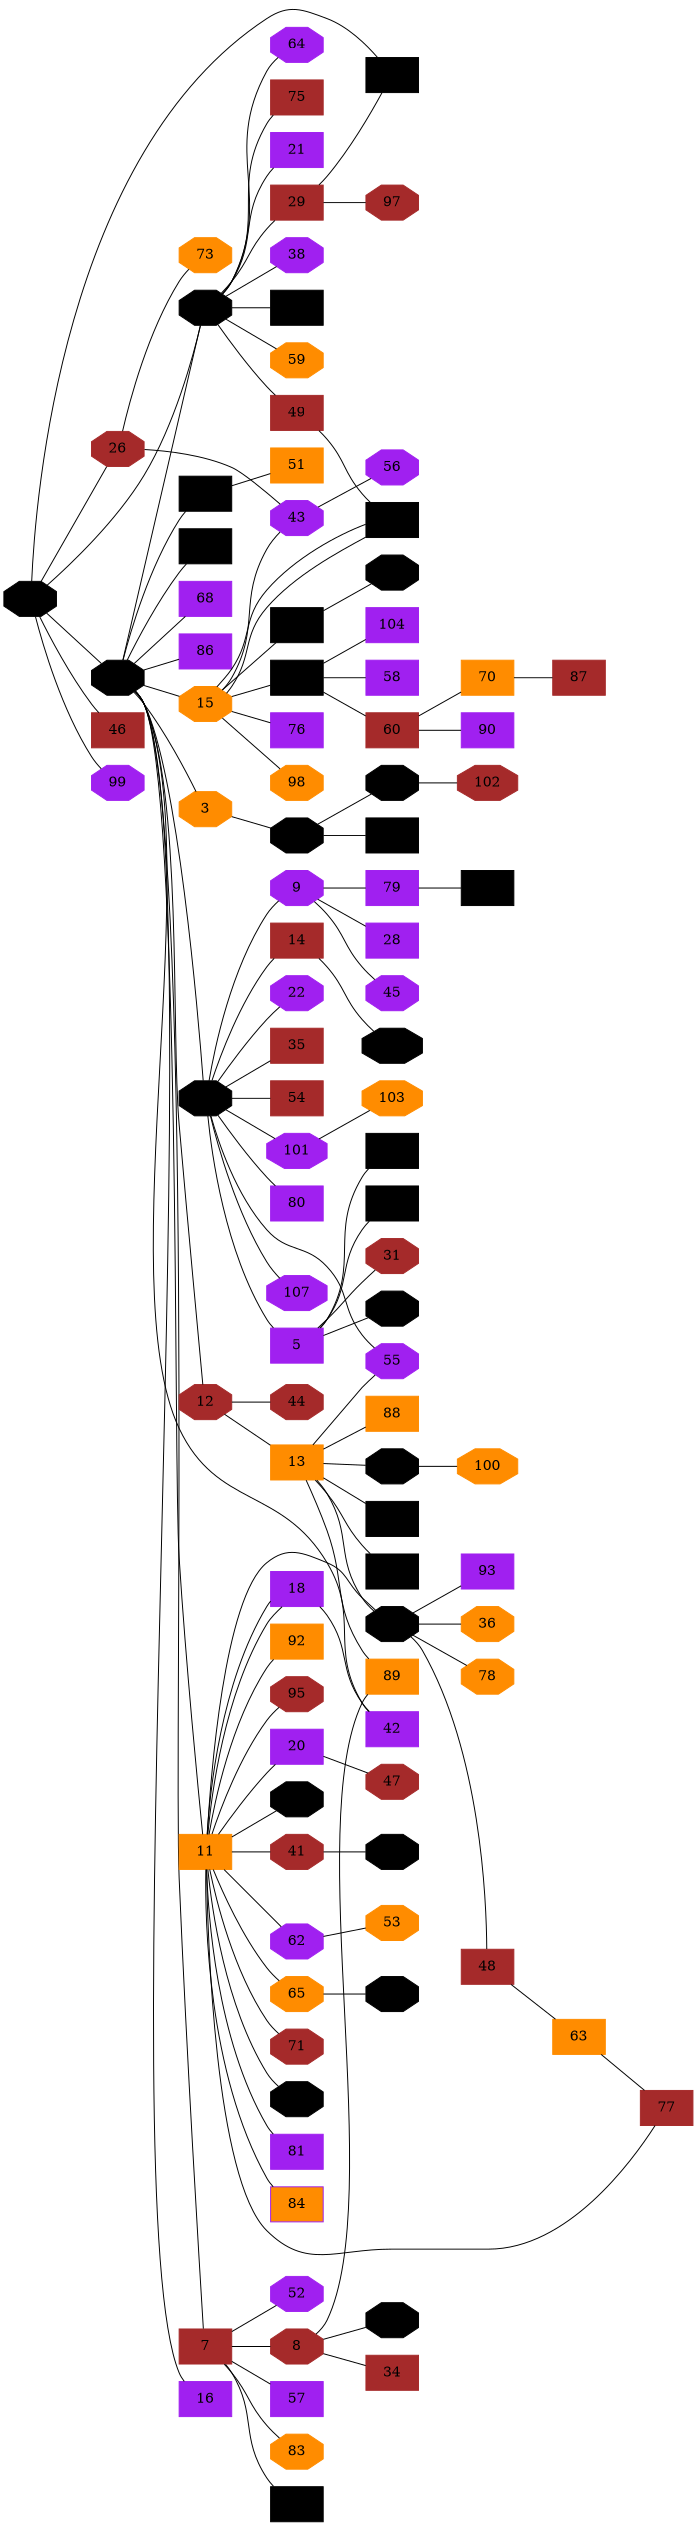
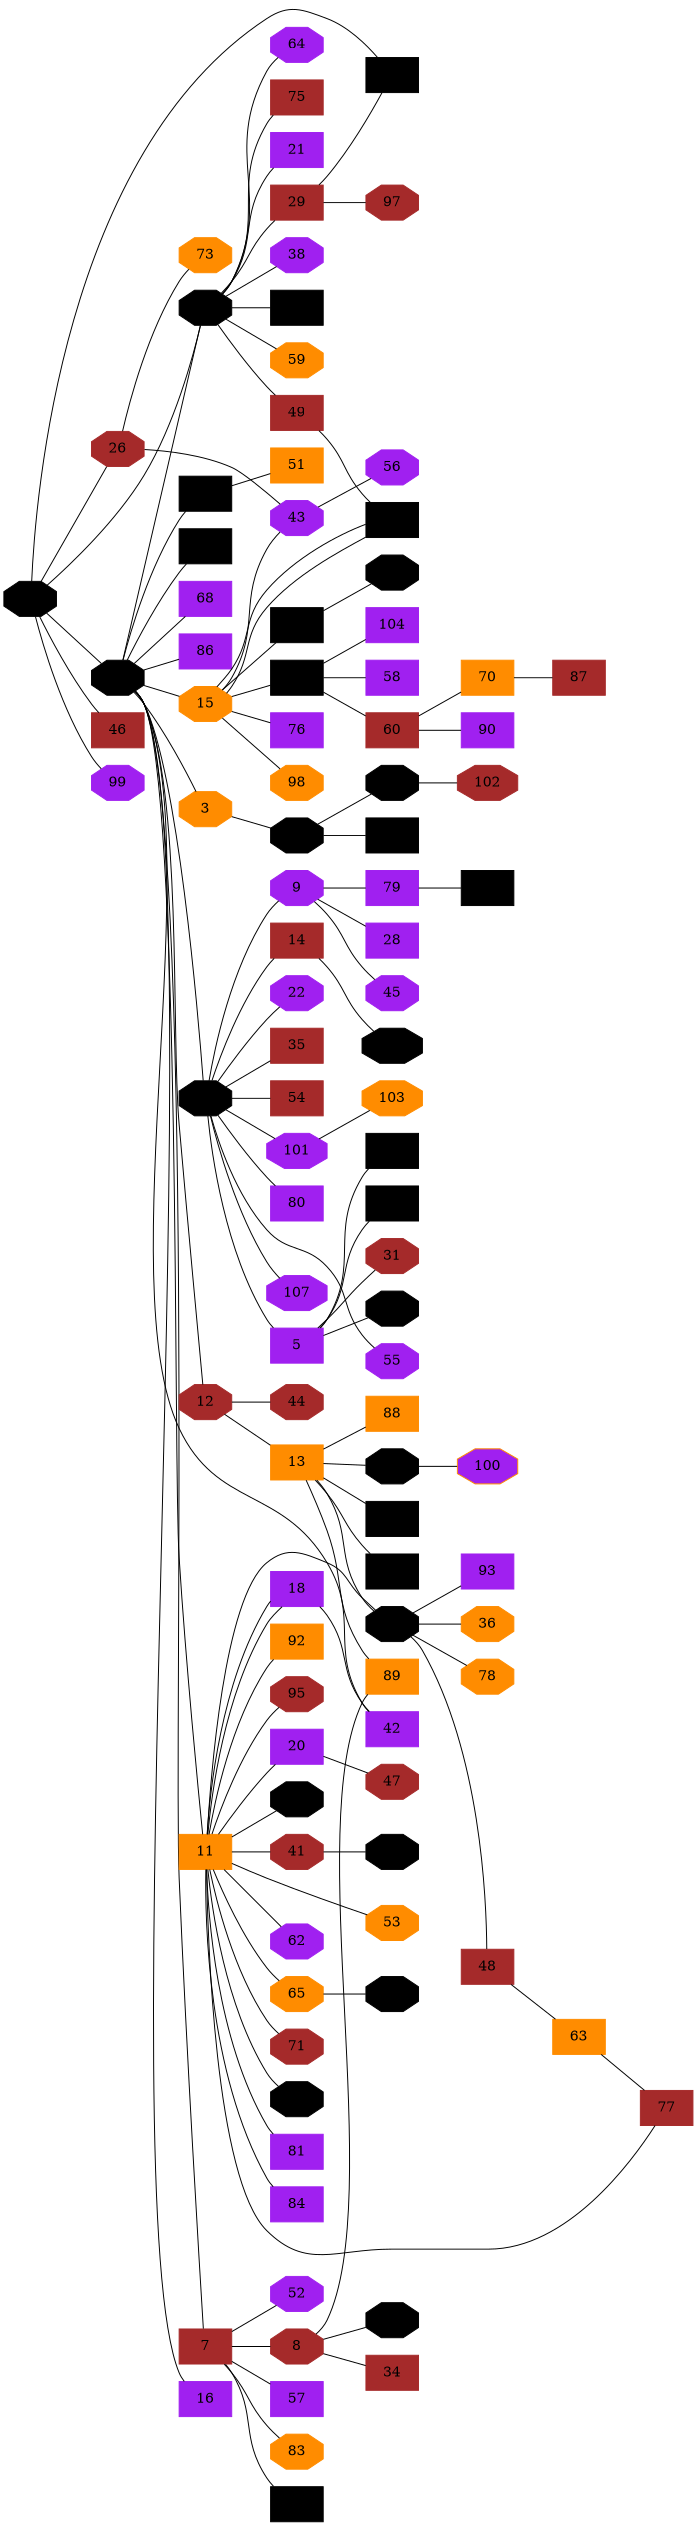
(343, 1409) -> none
(488, 1466) -> (488, 1466)
(348, 1932) -> (299, 1891)
(297, 2204) -> (297, 2204)
